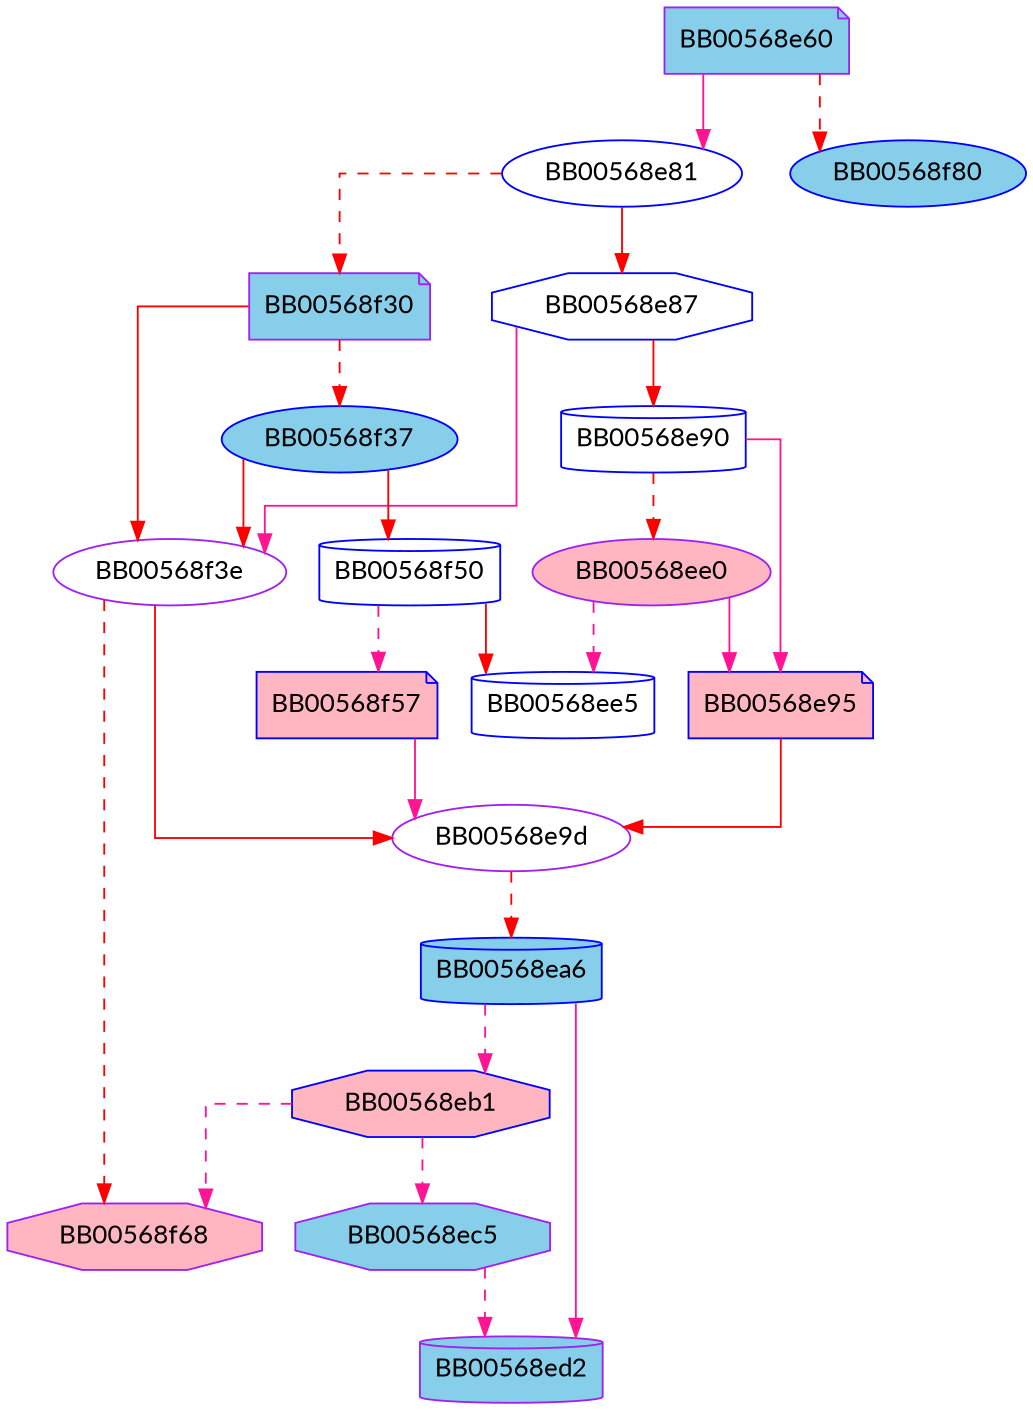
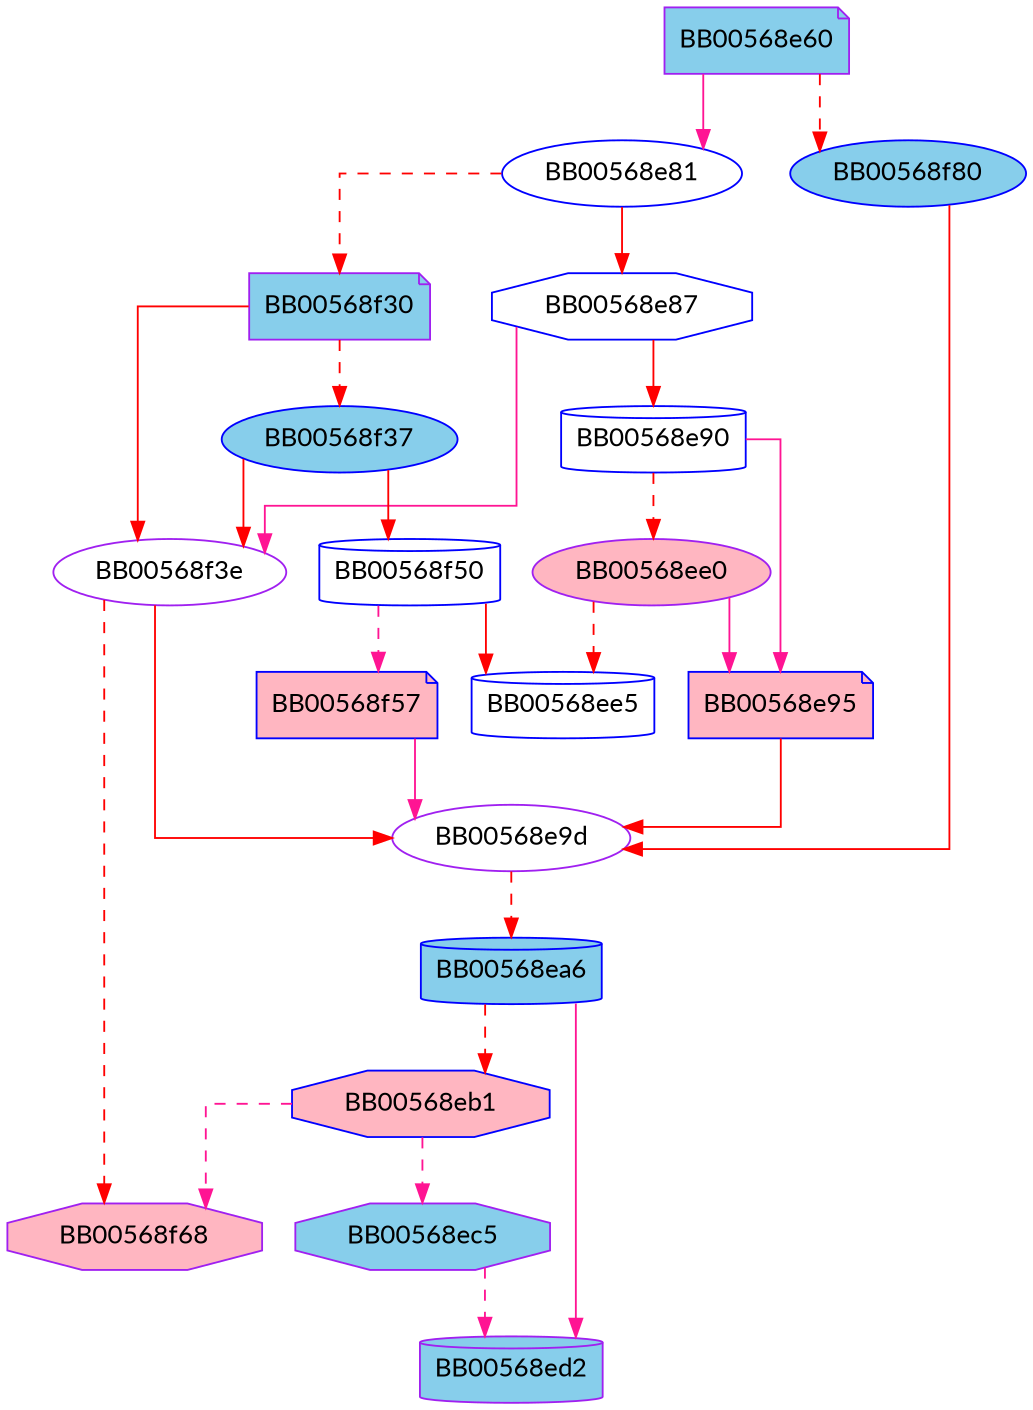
(594, 627) -> (594, 627)
none -> (949, 681)
(485, 1029) -> (485, 1029)
